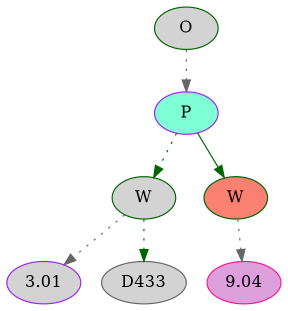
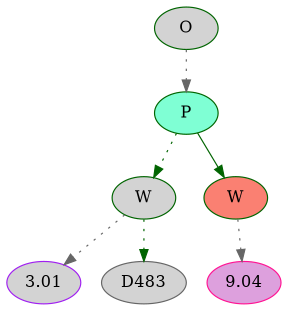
(186, 113) -> (186, 113)
(144, 283) -> (144, 283)
